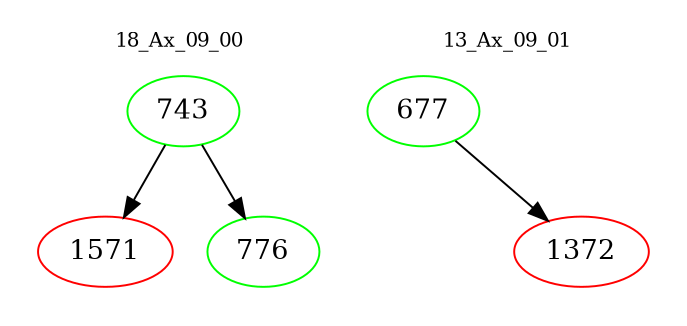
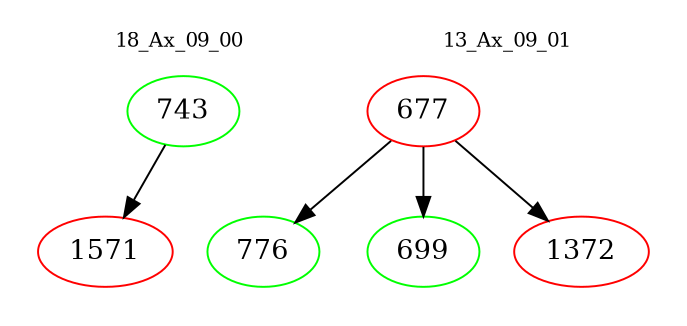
(423, 111) -> (423, 111)
(218, 173) -> (365, 163)
none -> (423, 252)
